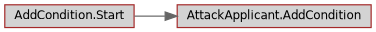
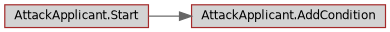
(69, 16) -> (77, 16)
